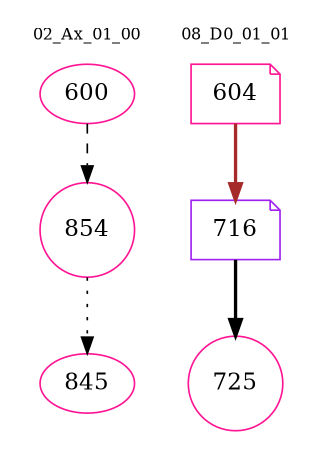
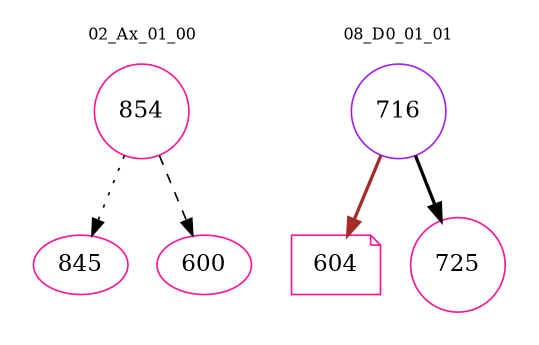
(87, 145) -> (173, 188)
(236, 154) -> (367, 188)
(236, 230) -> (399, 111)
